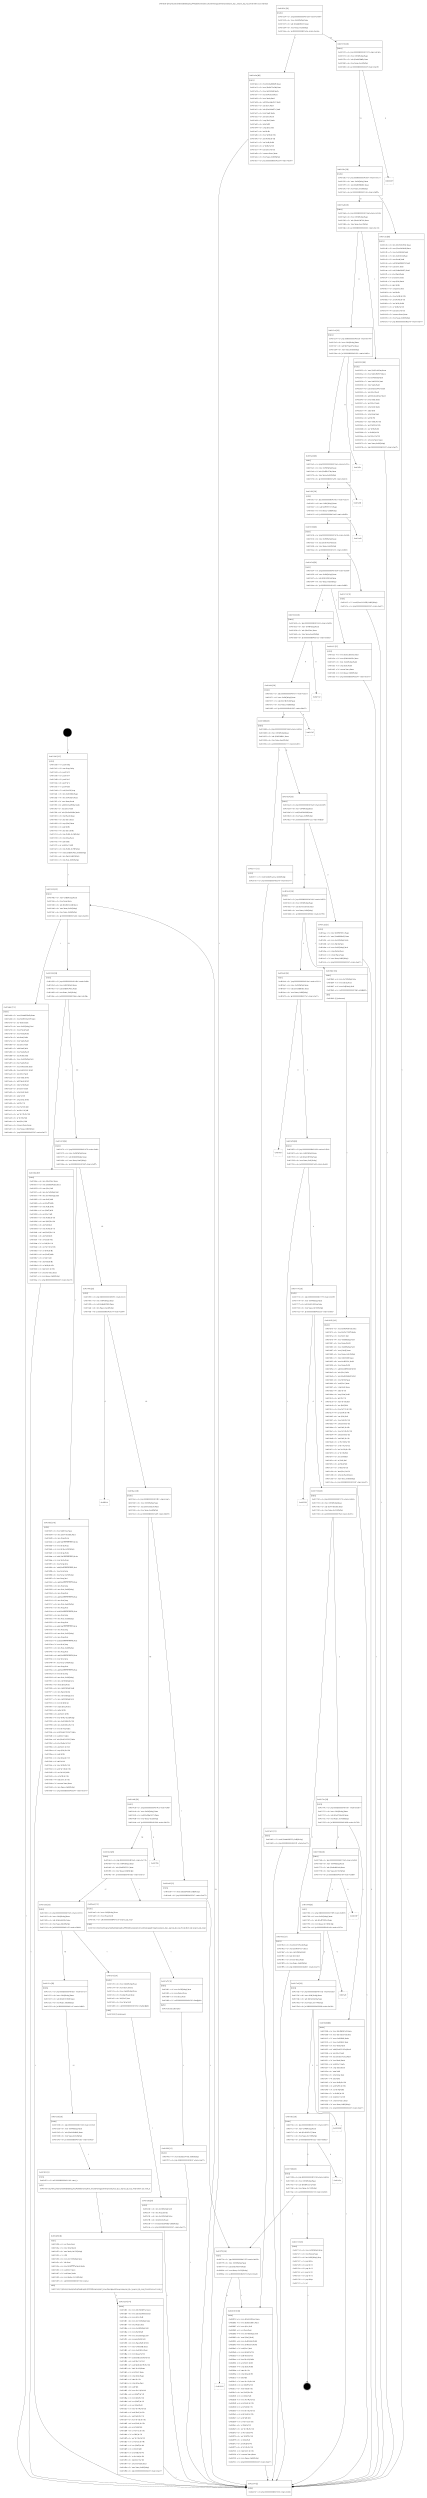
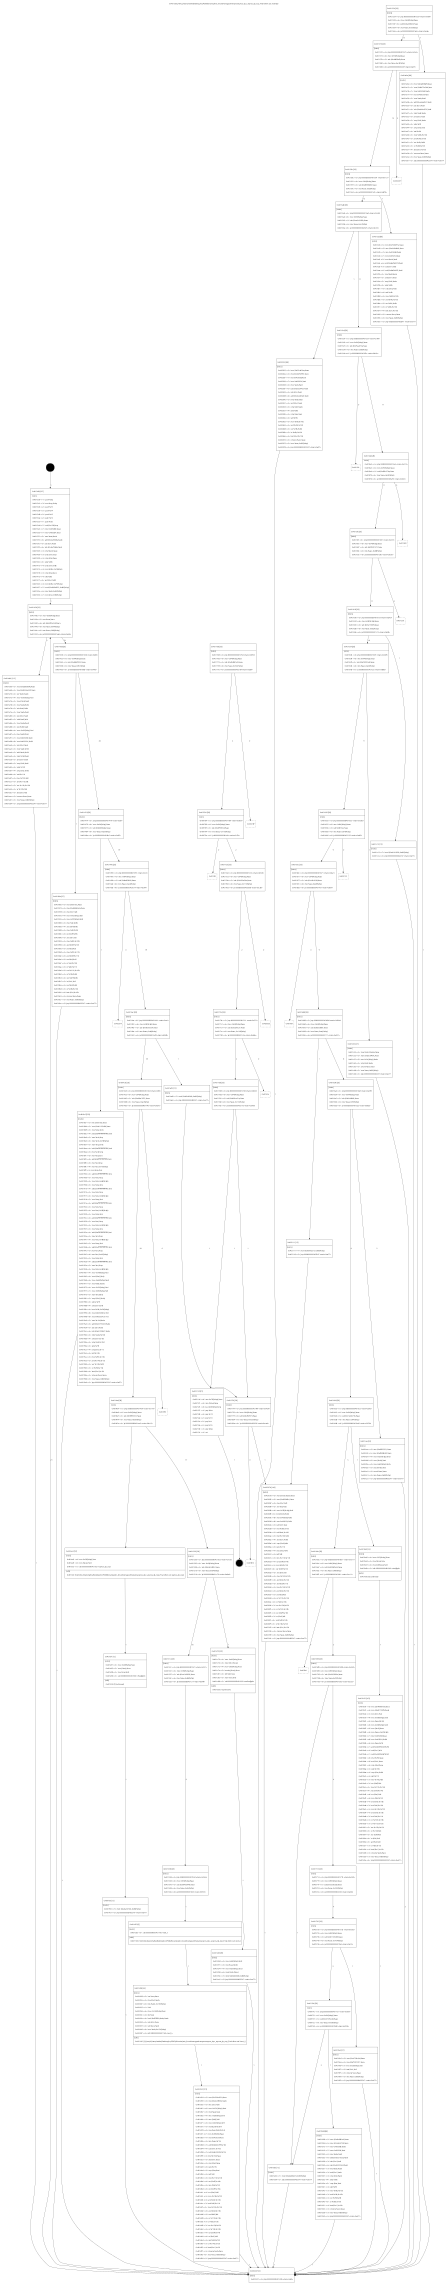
(303, 1503) -> none
(337, 1837) -> (309, 2097)
